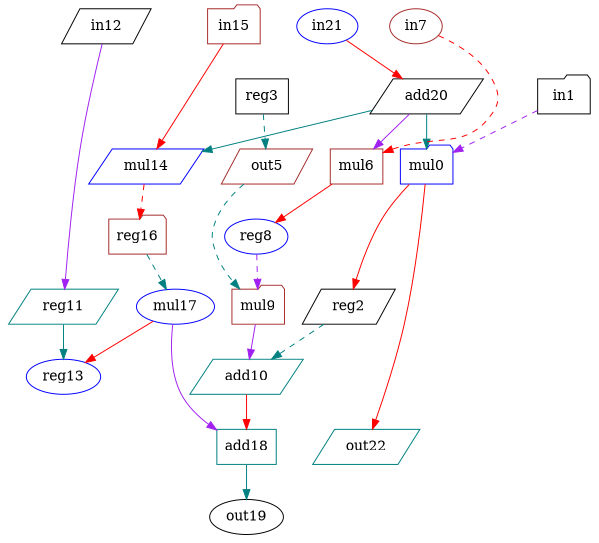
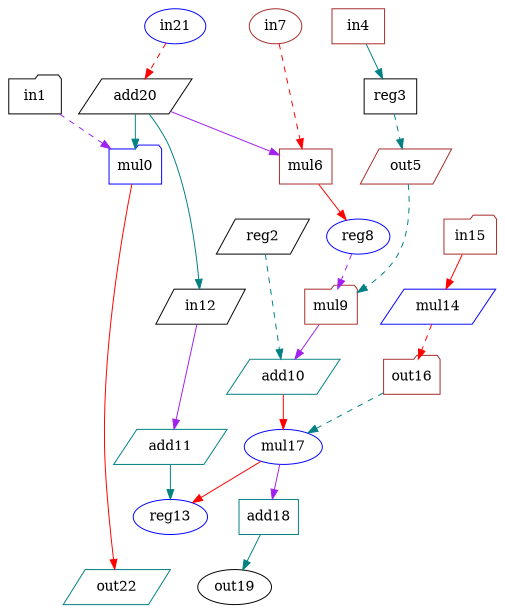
none -> (358, 26)
(370, 57) -> (158, 57)
(292, 130) -> (185, 193)
(377, 229) -> none
(137, 237) -> (412, 377)
(64, 307) -> (170, 447)
(247, 407) -> (283, 407)
